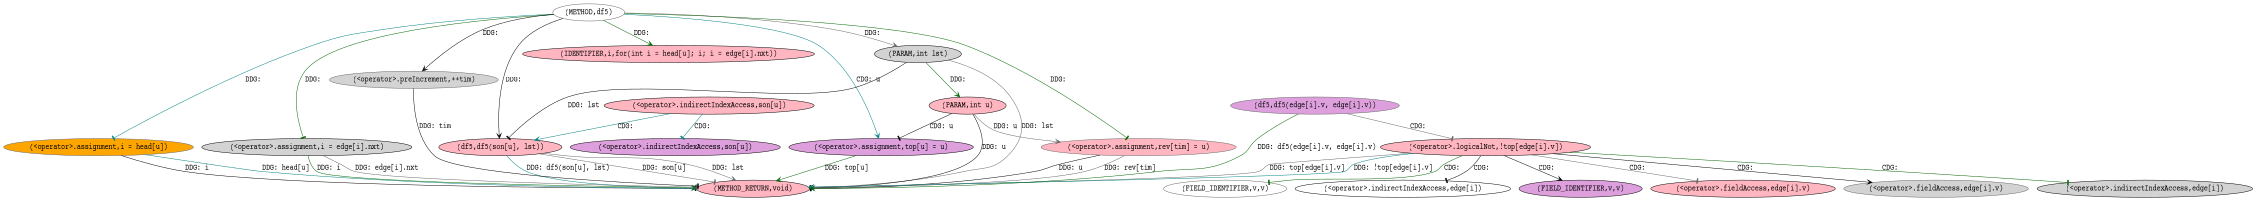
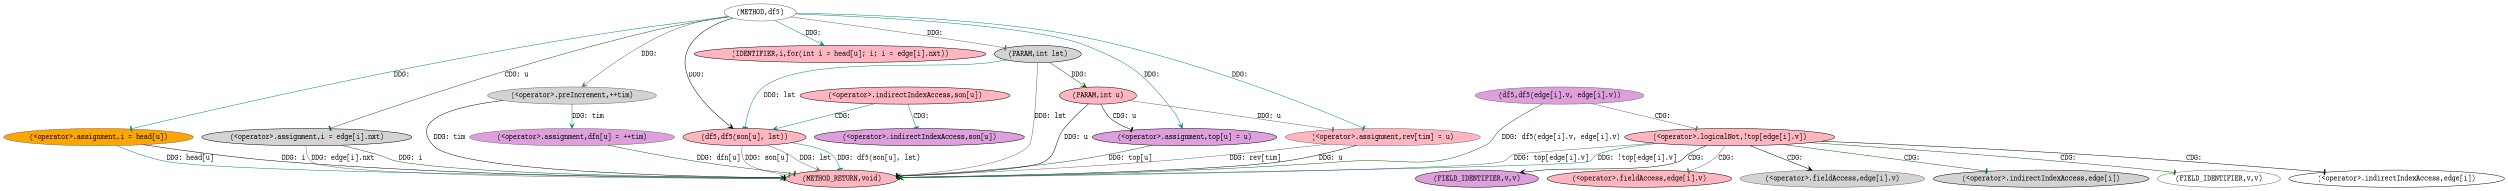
(794, 24) -> (898, 32)
(485, 29) -> (652, 40)
(888, 30) -> (1086, 38)
(626, 32) -> (797, 32)
(315, 80) -> (517, 75)
(868, 80) -> (1154, 75)
(704, 91) -> (862, 66)
(1012, 135) -> (1231, 115)
none -> (572, 137)
(819, 167) -> (1052, 163)
